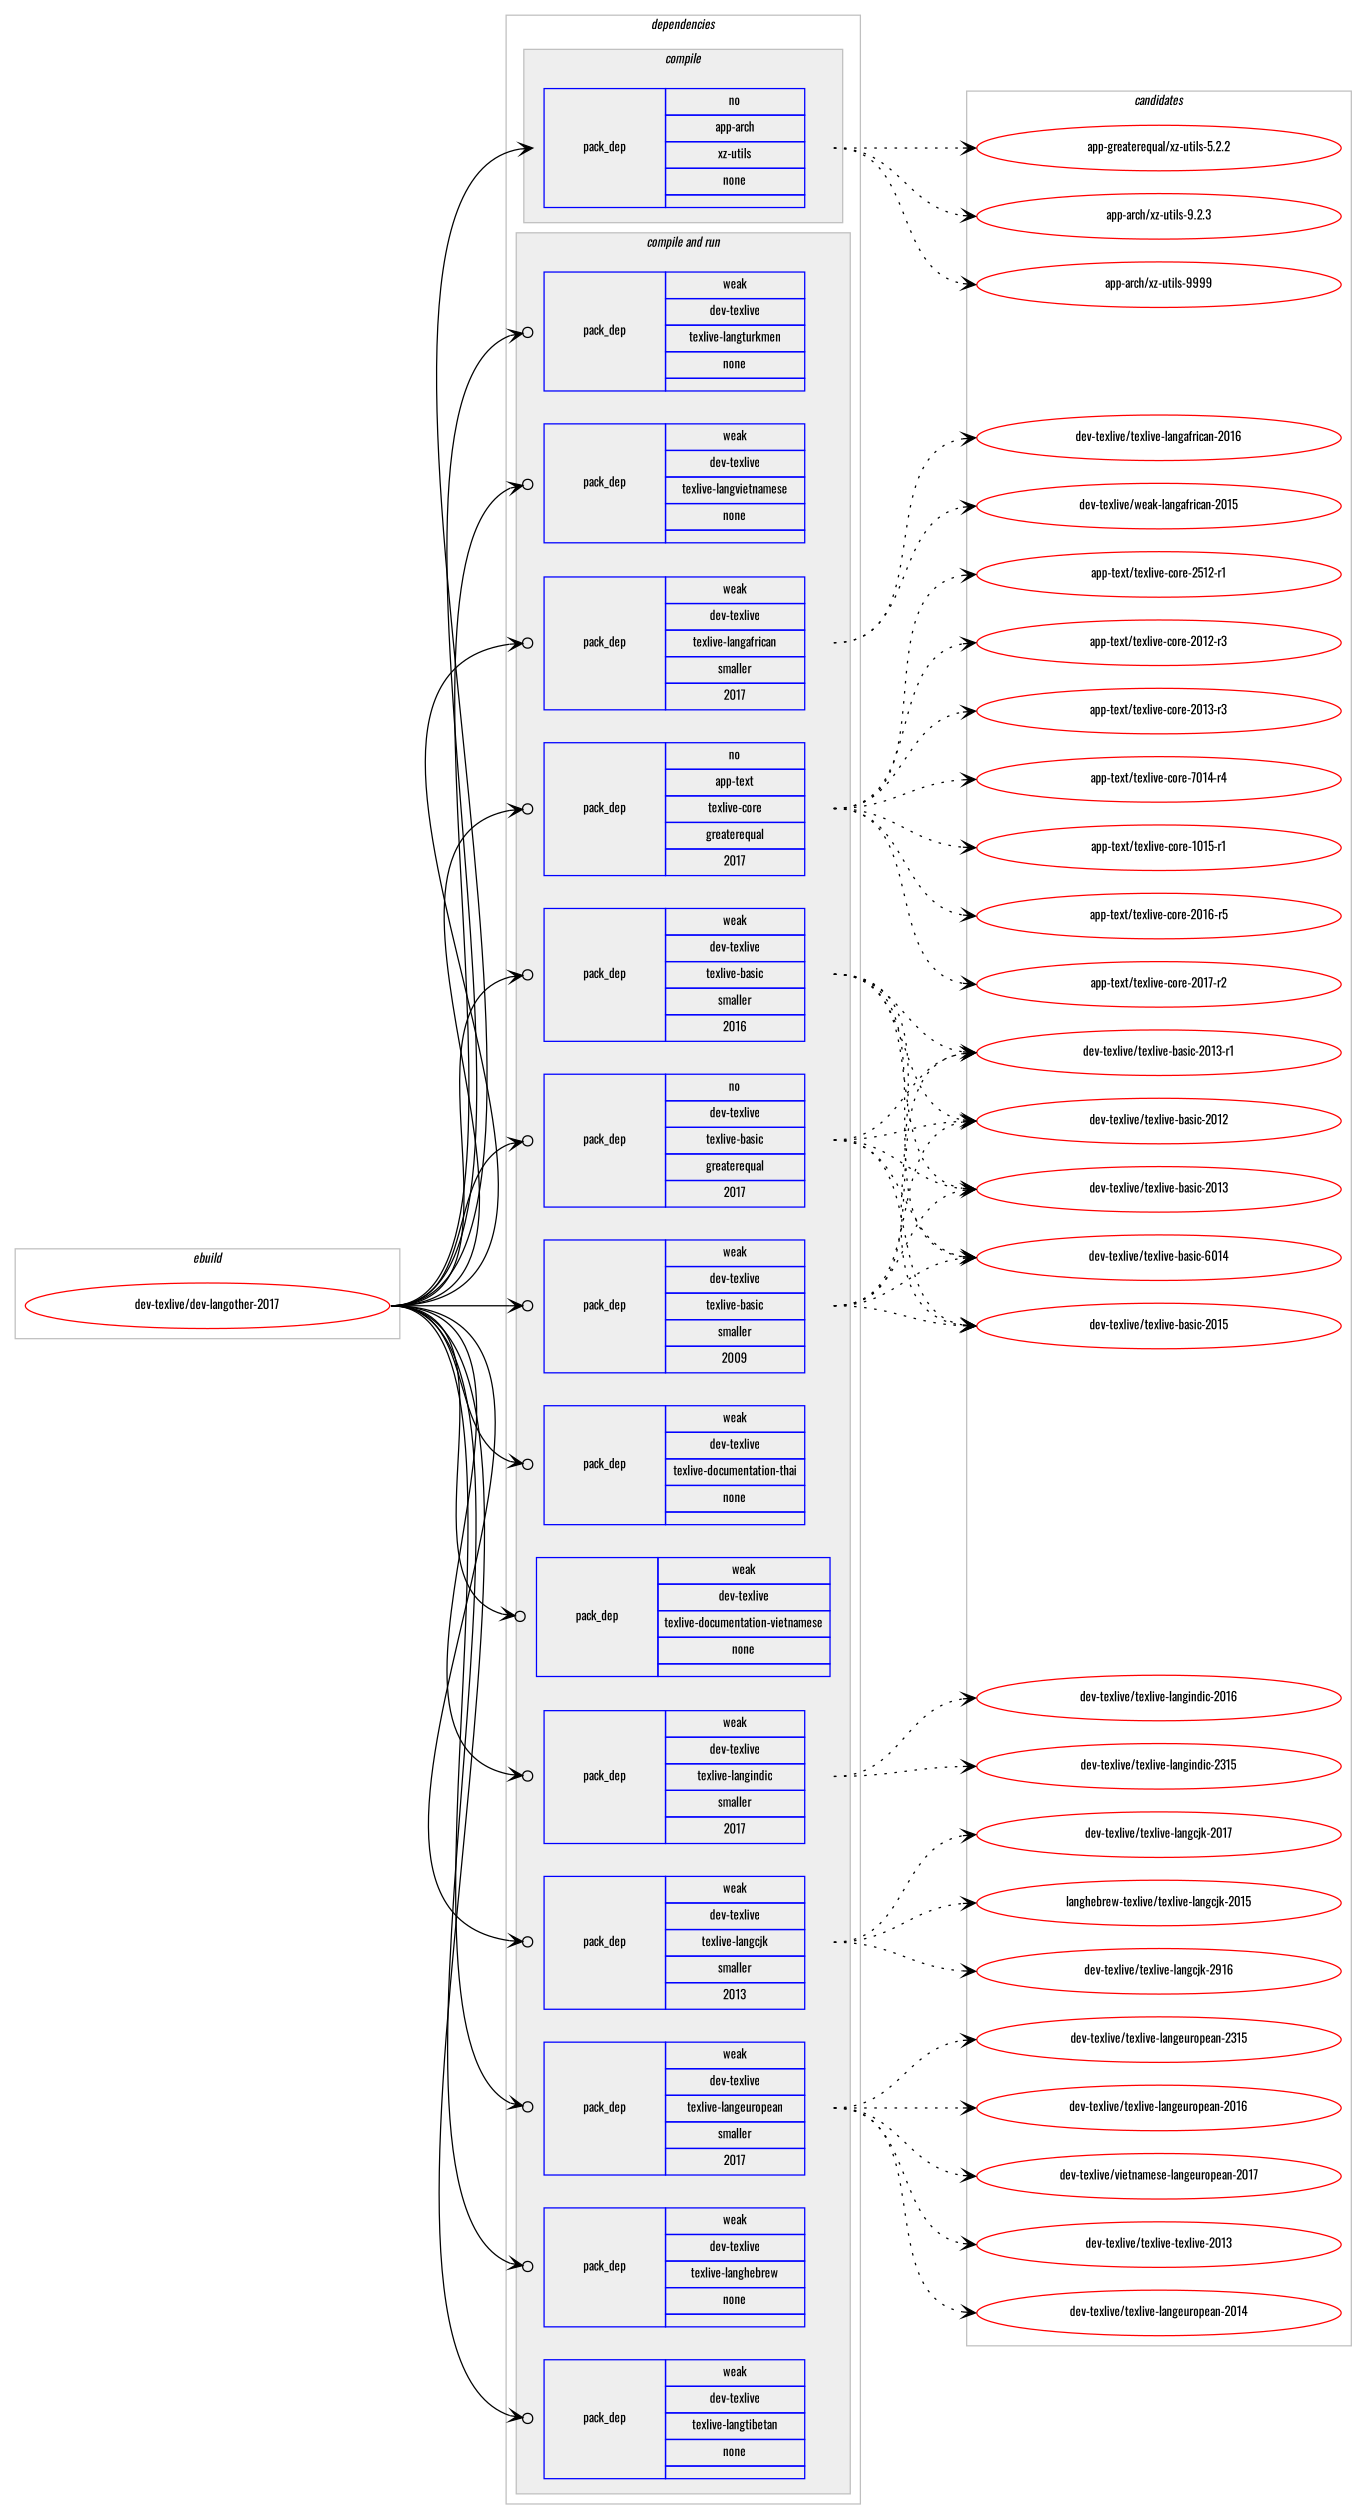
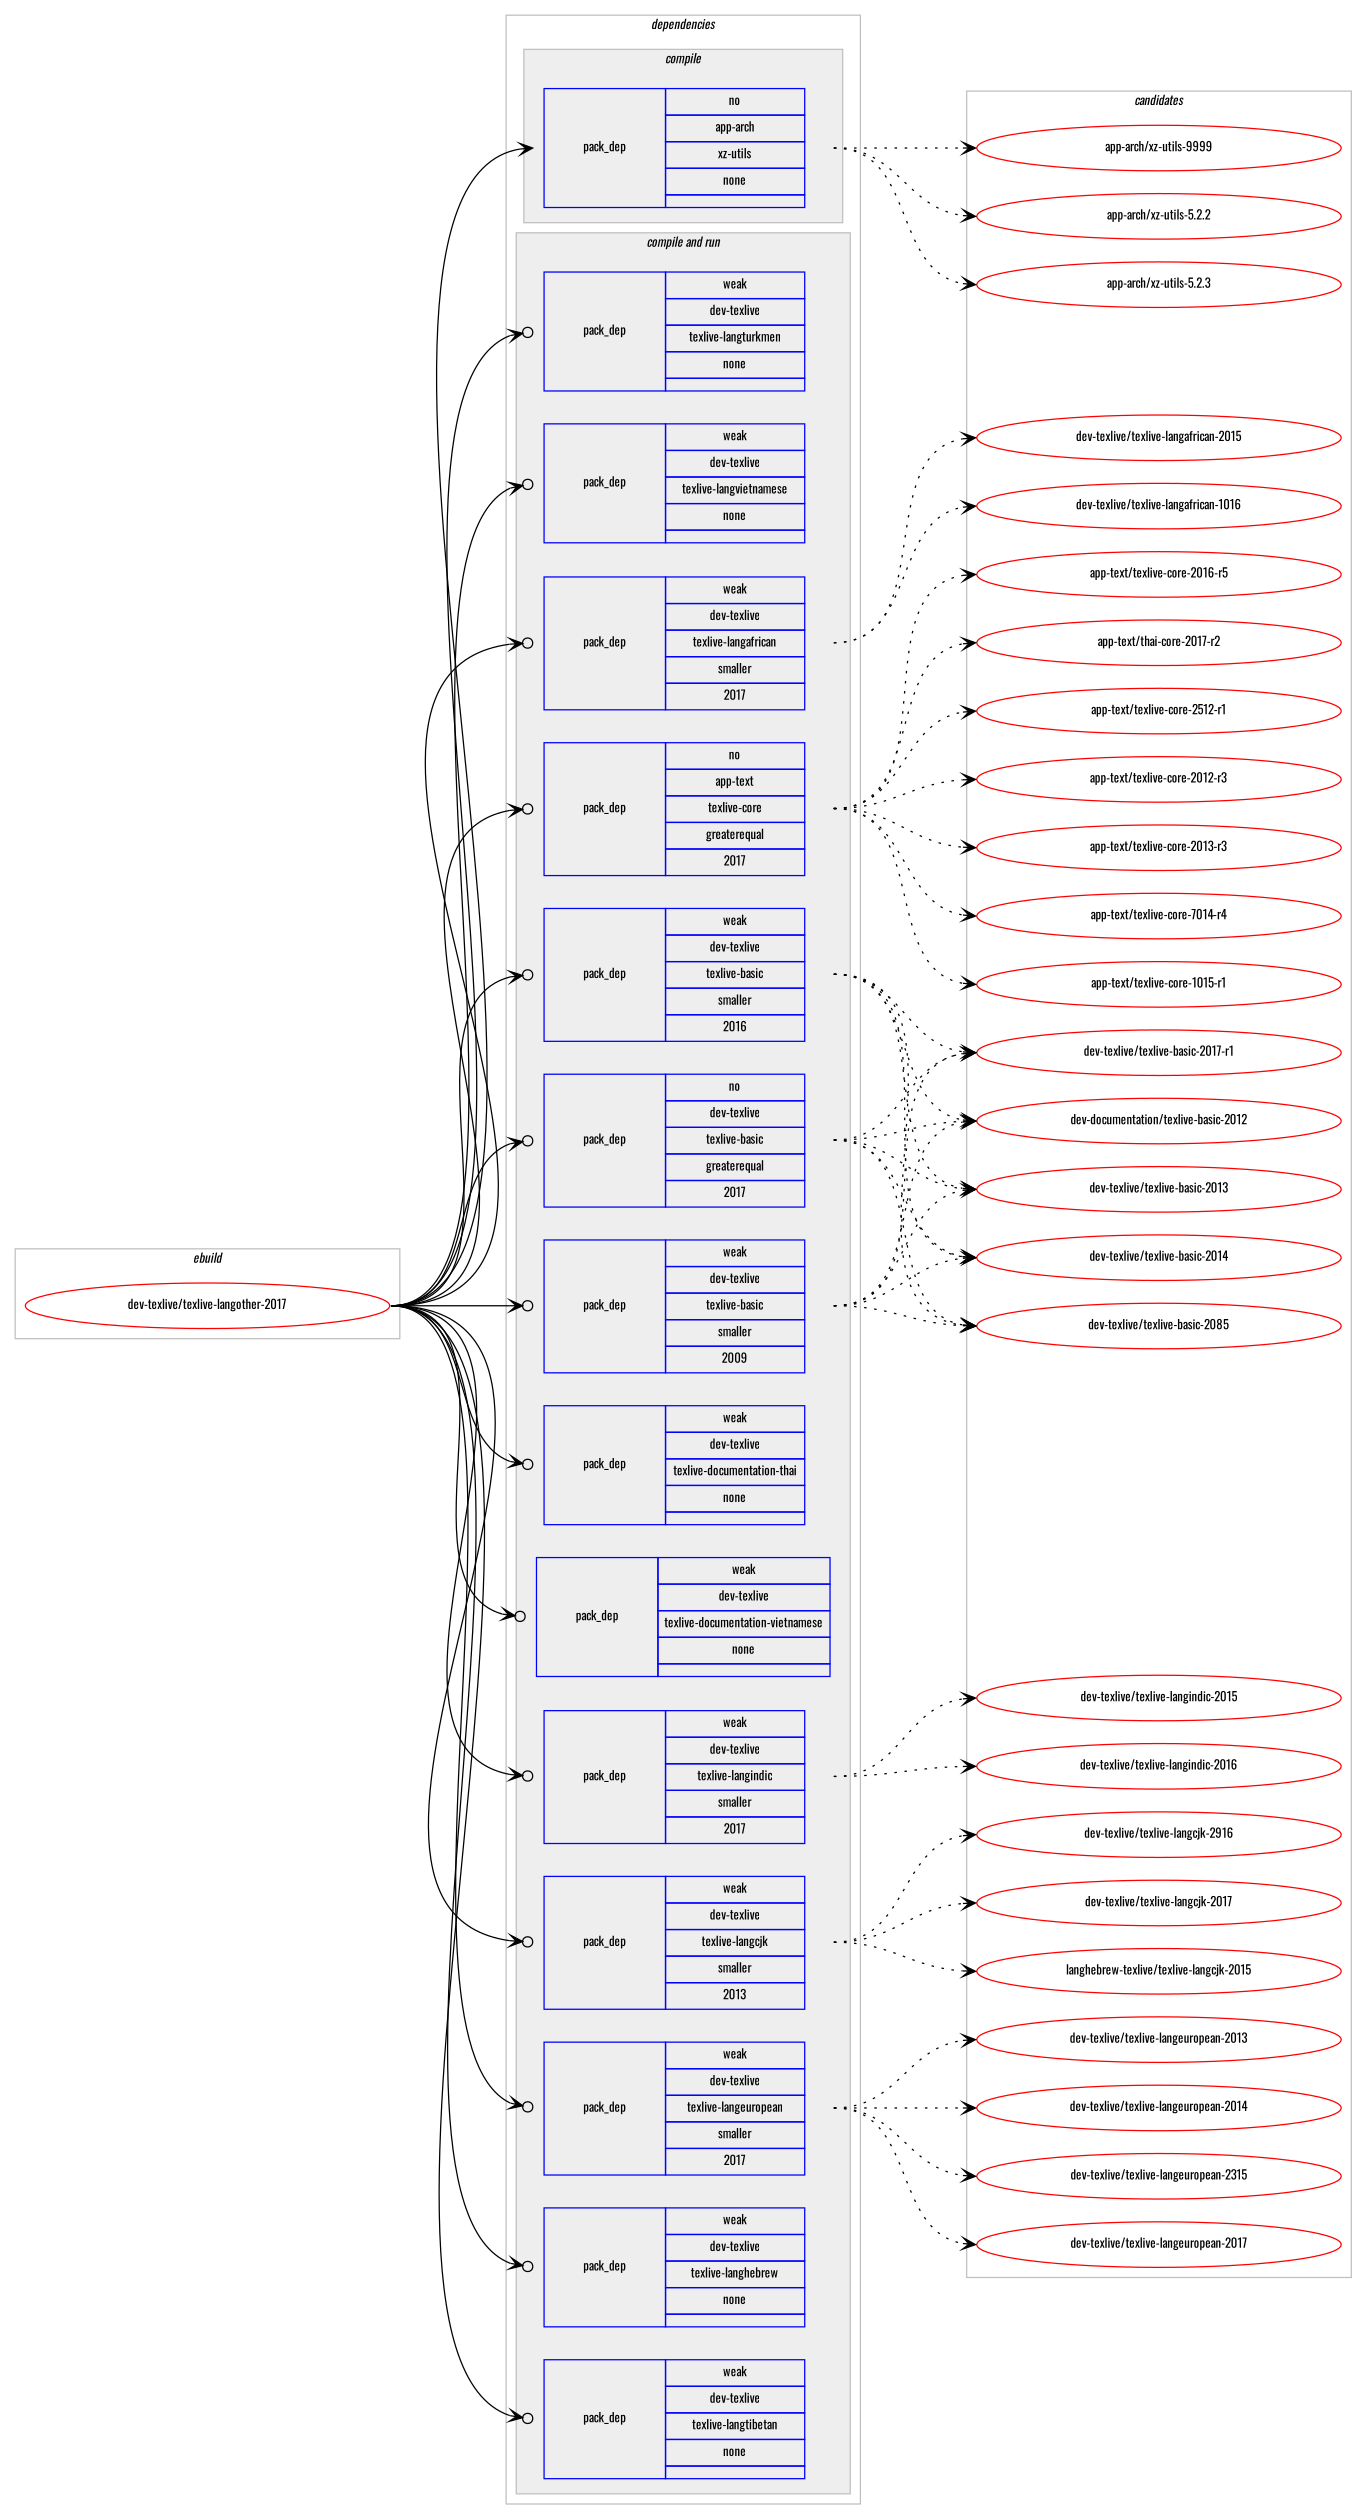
(1159, 148) -> (1159, 216)
(1159, 216) -> (1159, 285)
(1159, 438) -> (1159, 506)
(1159, 506) -> (1159, 438)
(1159, 984) -> (1159, 643)
(1159, 1053) -> (1159, 1053)
(1159, 1121) -> (1159, 1121)
(1159, 1258) -> (1159, 1258)
(208, 1306) -> (208, 1306)
(1159, 1326) -> (1159, 1326)
(1159, 1766) -> (1159, 1698)
(1159, 2108) -> none
(1159, 2176) -> (1159, 2245)
(1159, 2245) -> (1159, 2040)
